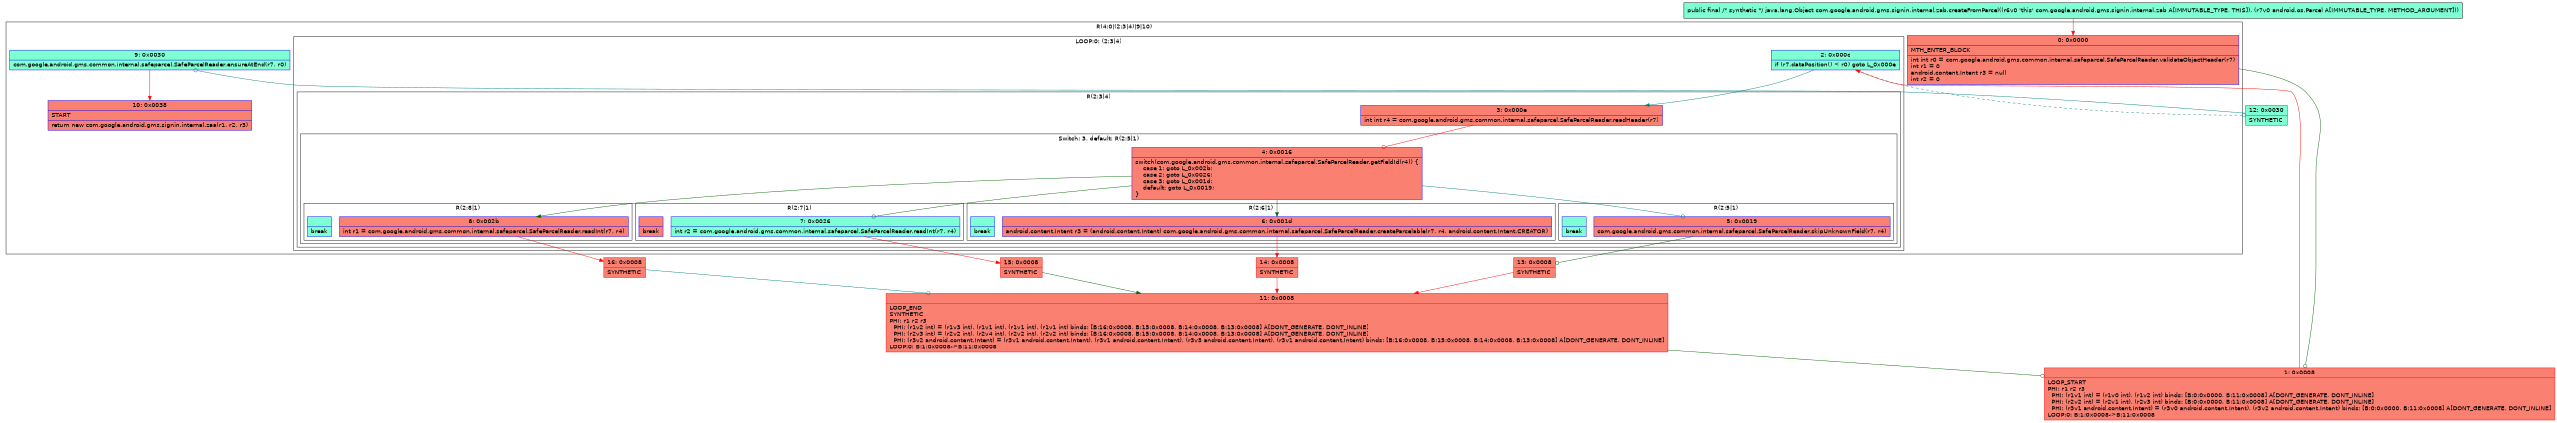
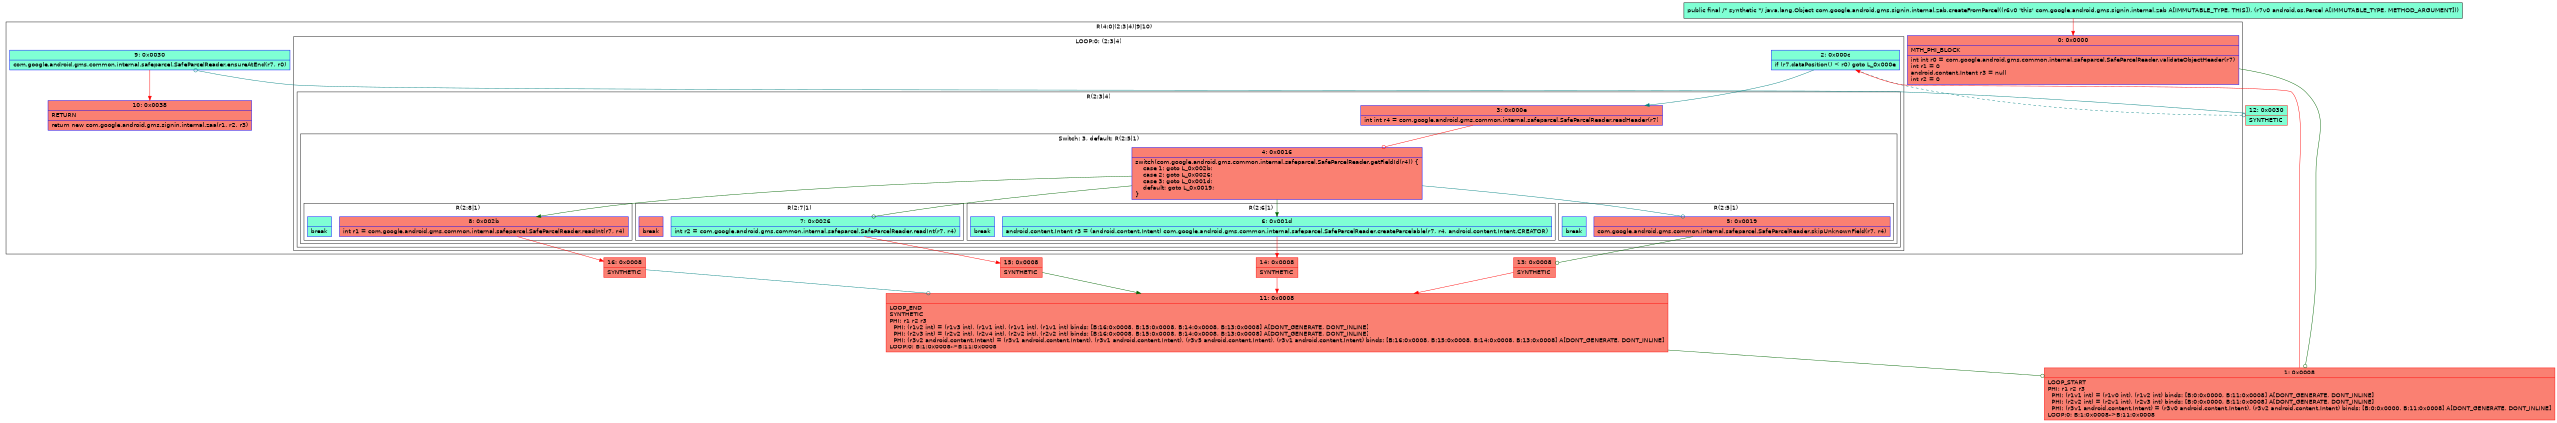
(1941, 50) -> (1936, 50)
(61, 115) -> (64, 115)
(1277, 227) -> (1277, 227)
